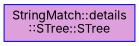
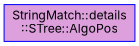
(70, 23) -> (70, 23)
